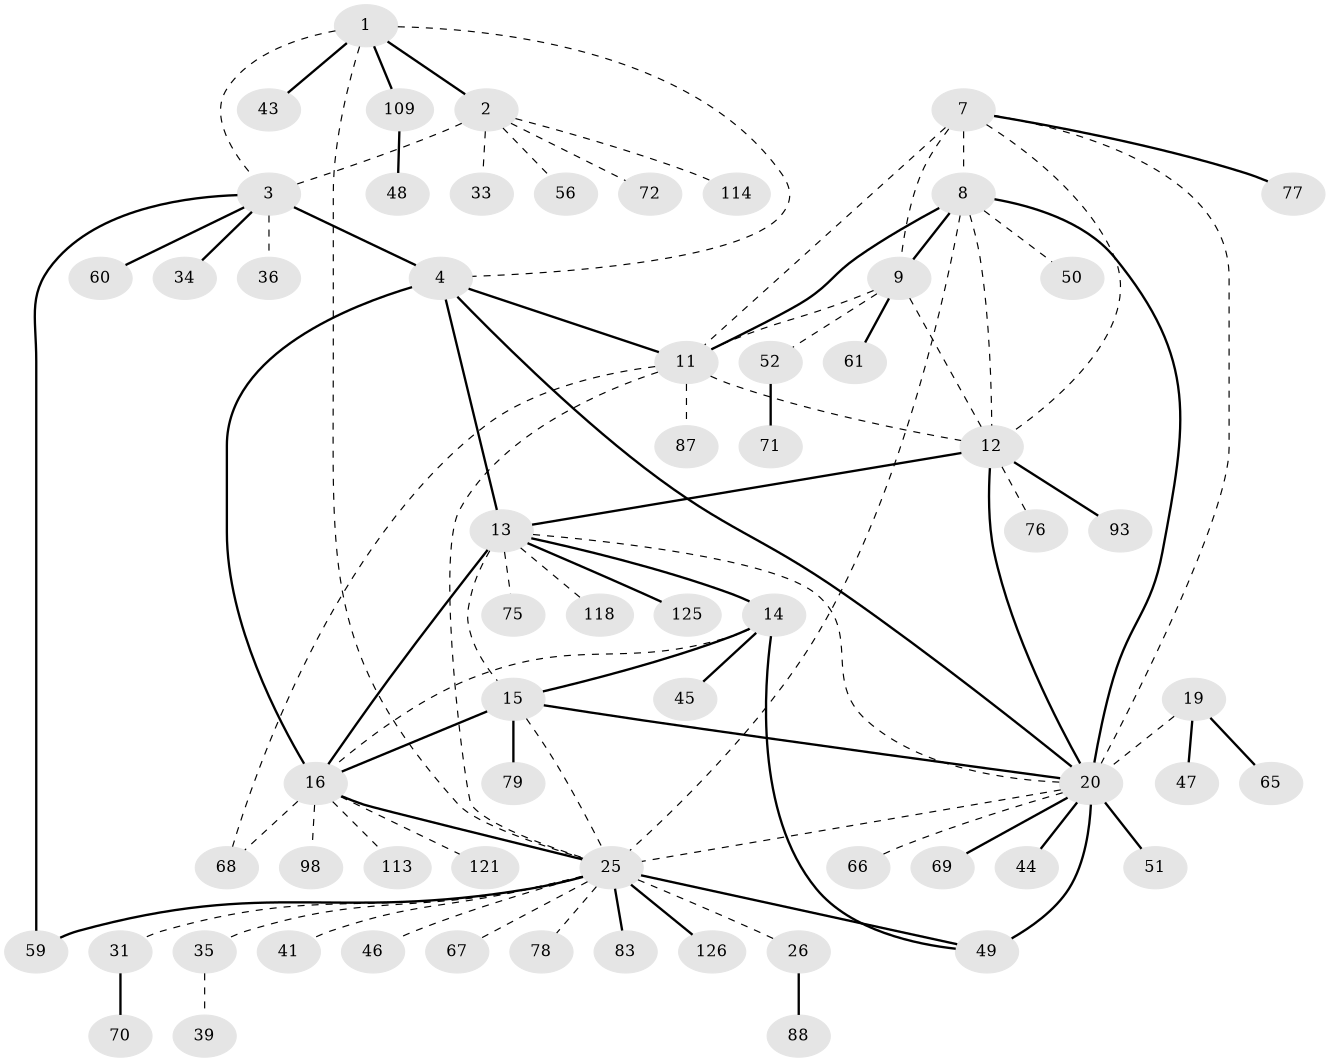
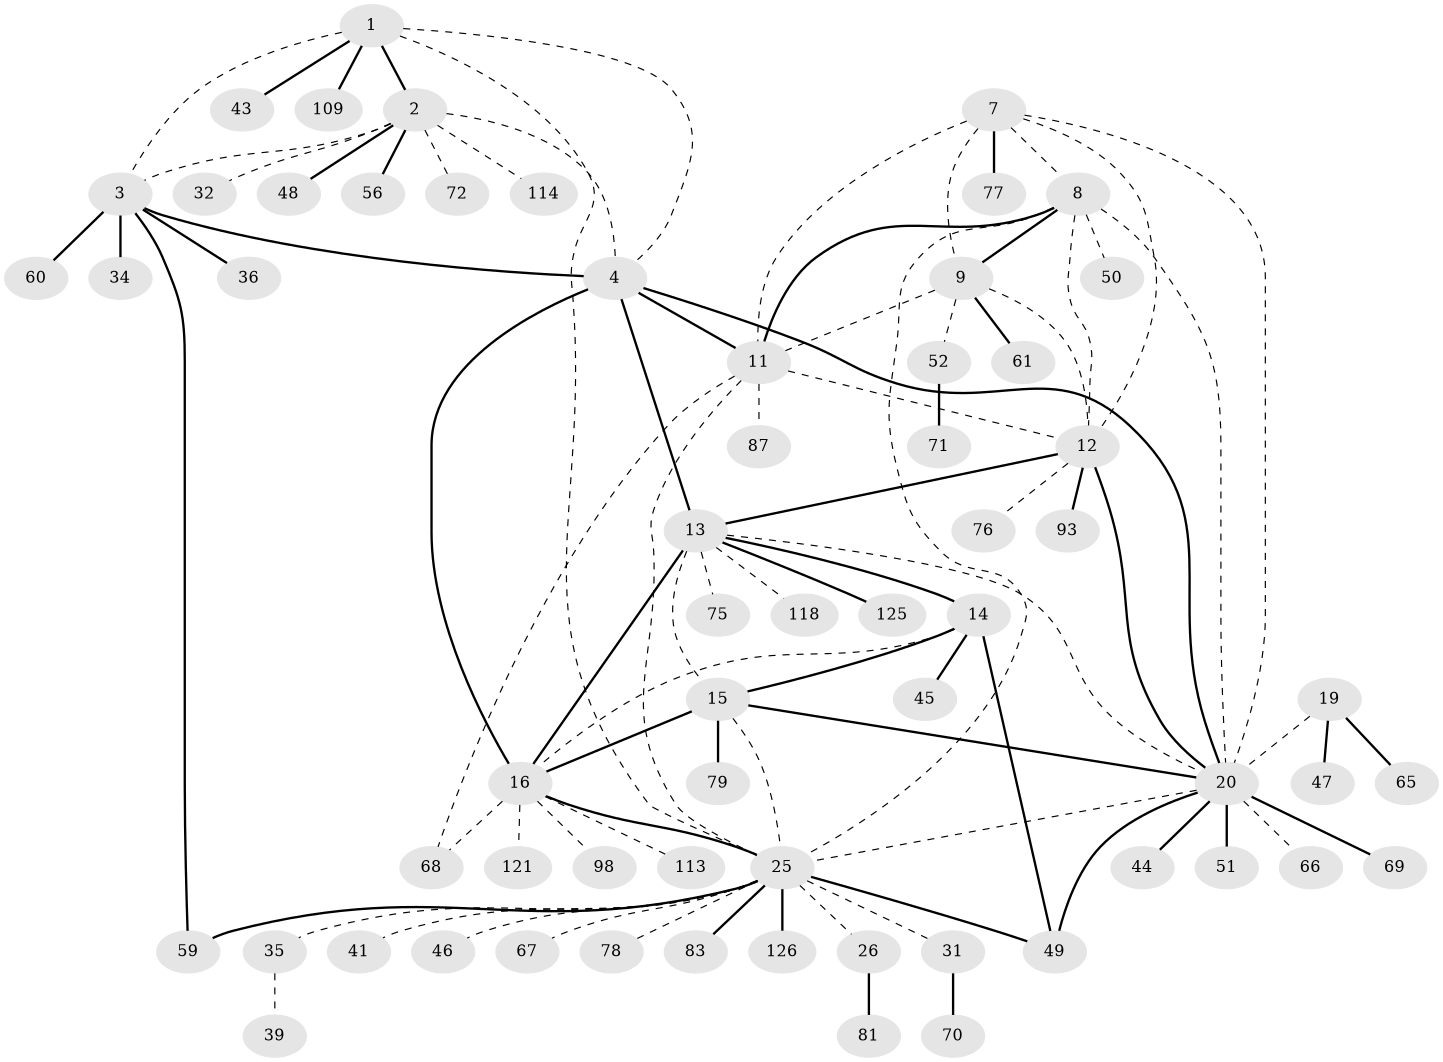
(526, 152) -> (394, 152)
none -> (563, 152)
(399, 156) -> (352, 152)
(482, 194) -> (205, 194)
(269, 236) -> (185, 236)
(1179, 440) -> (1221, 466)
(799, 1036) -> (869, 1036)
